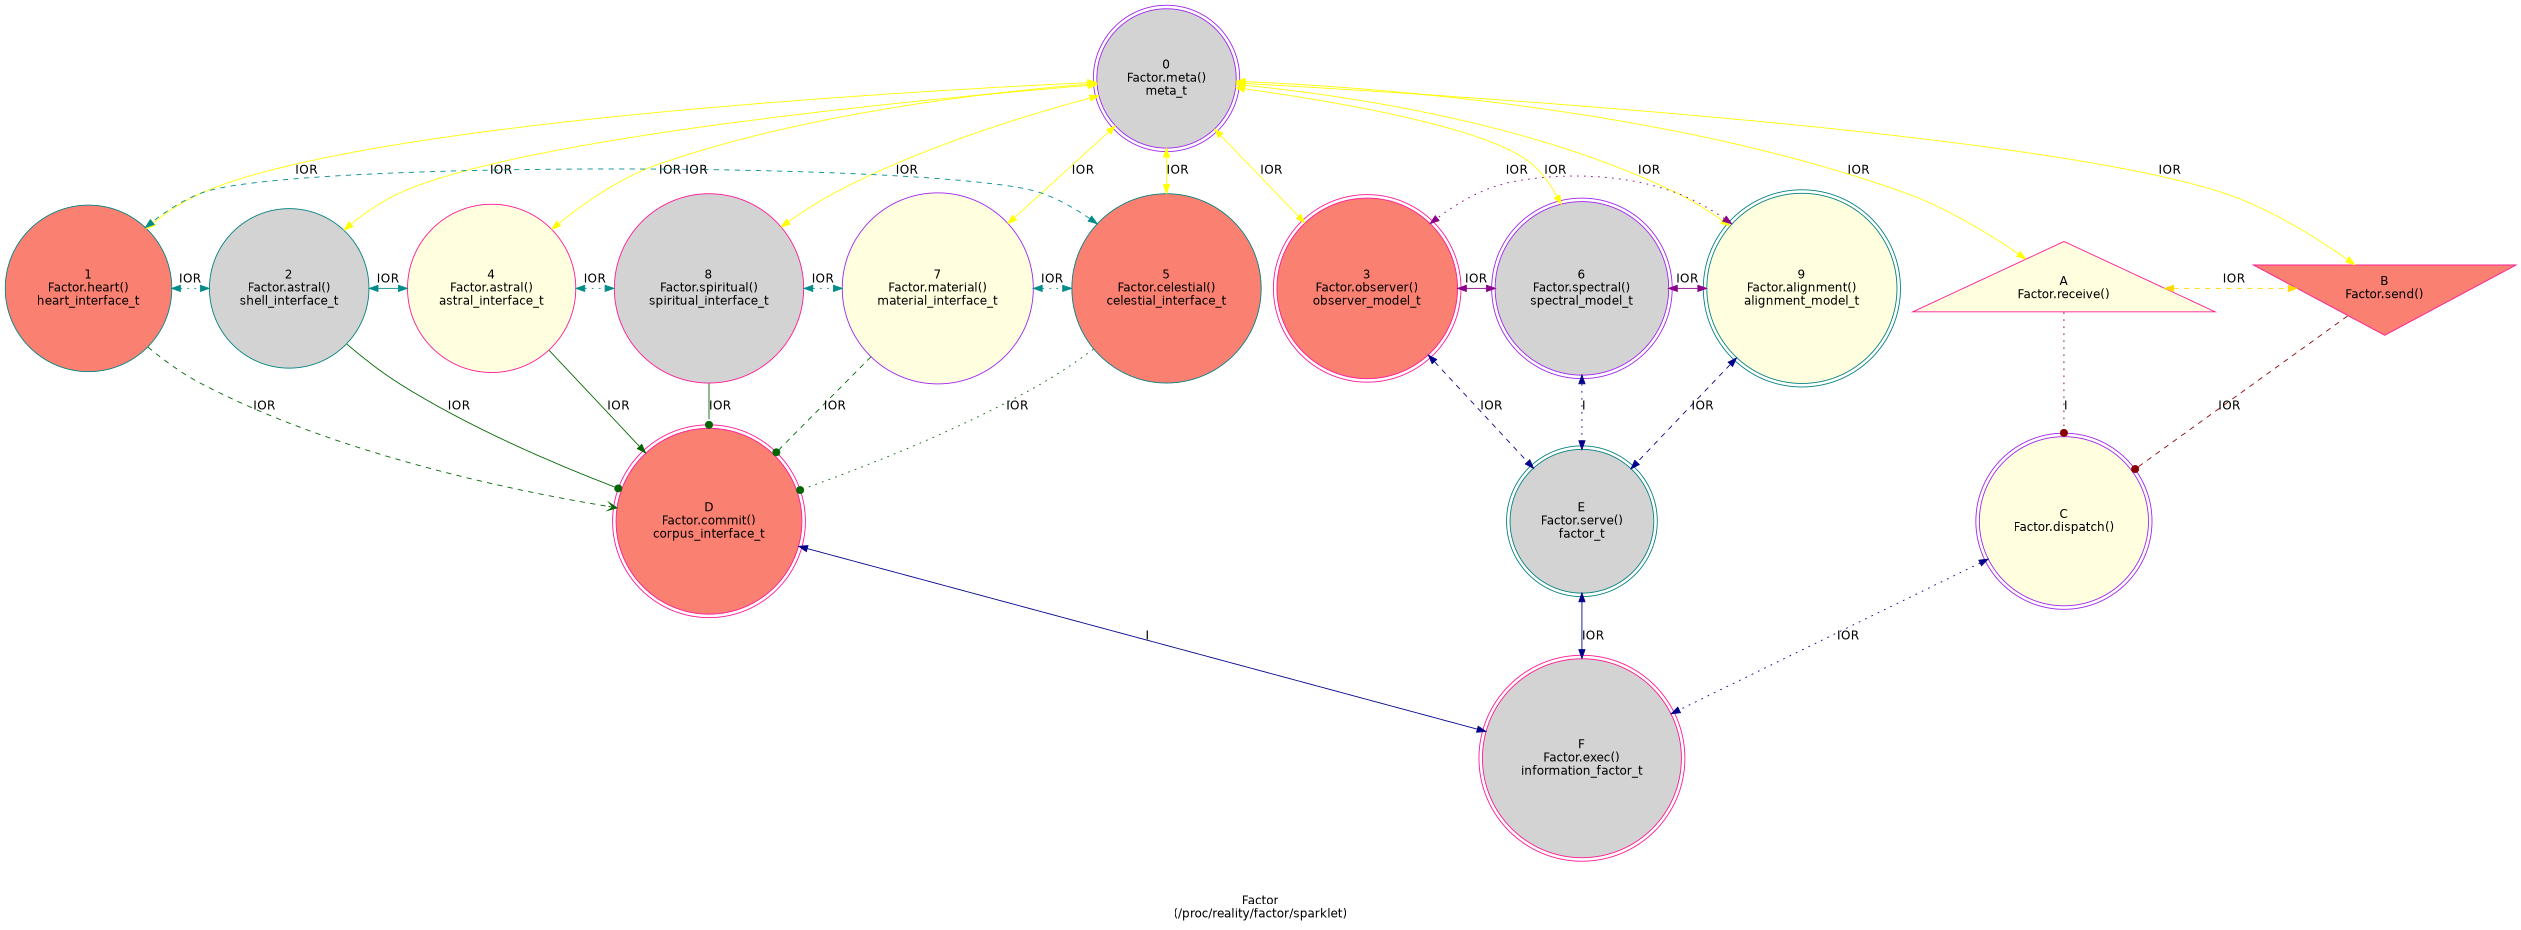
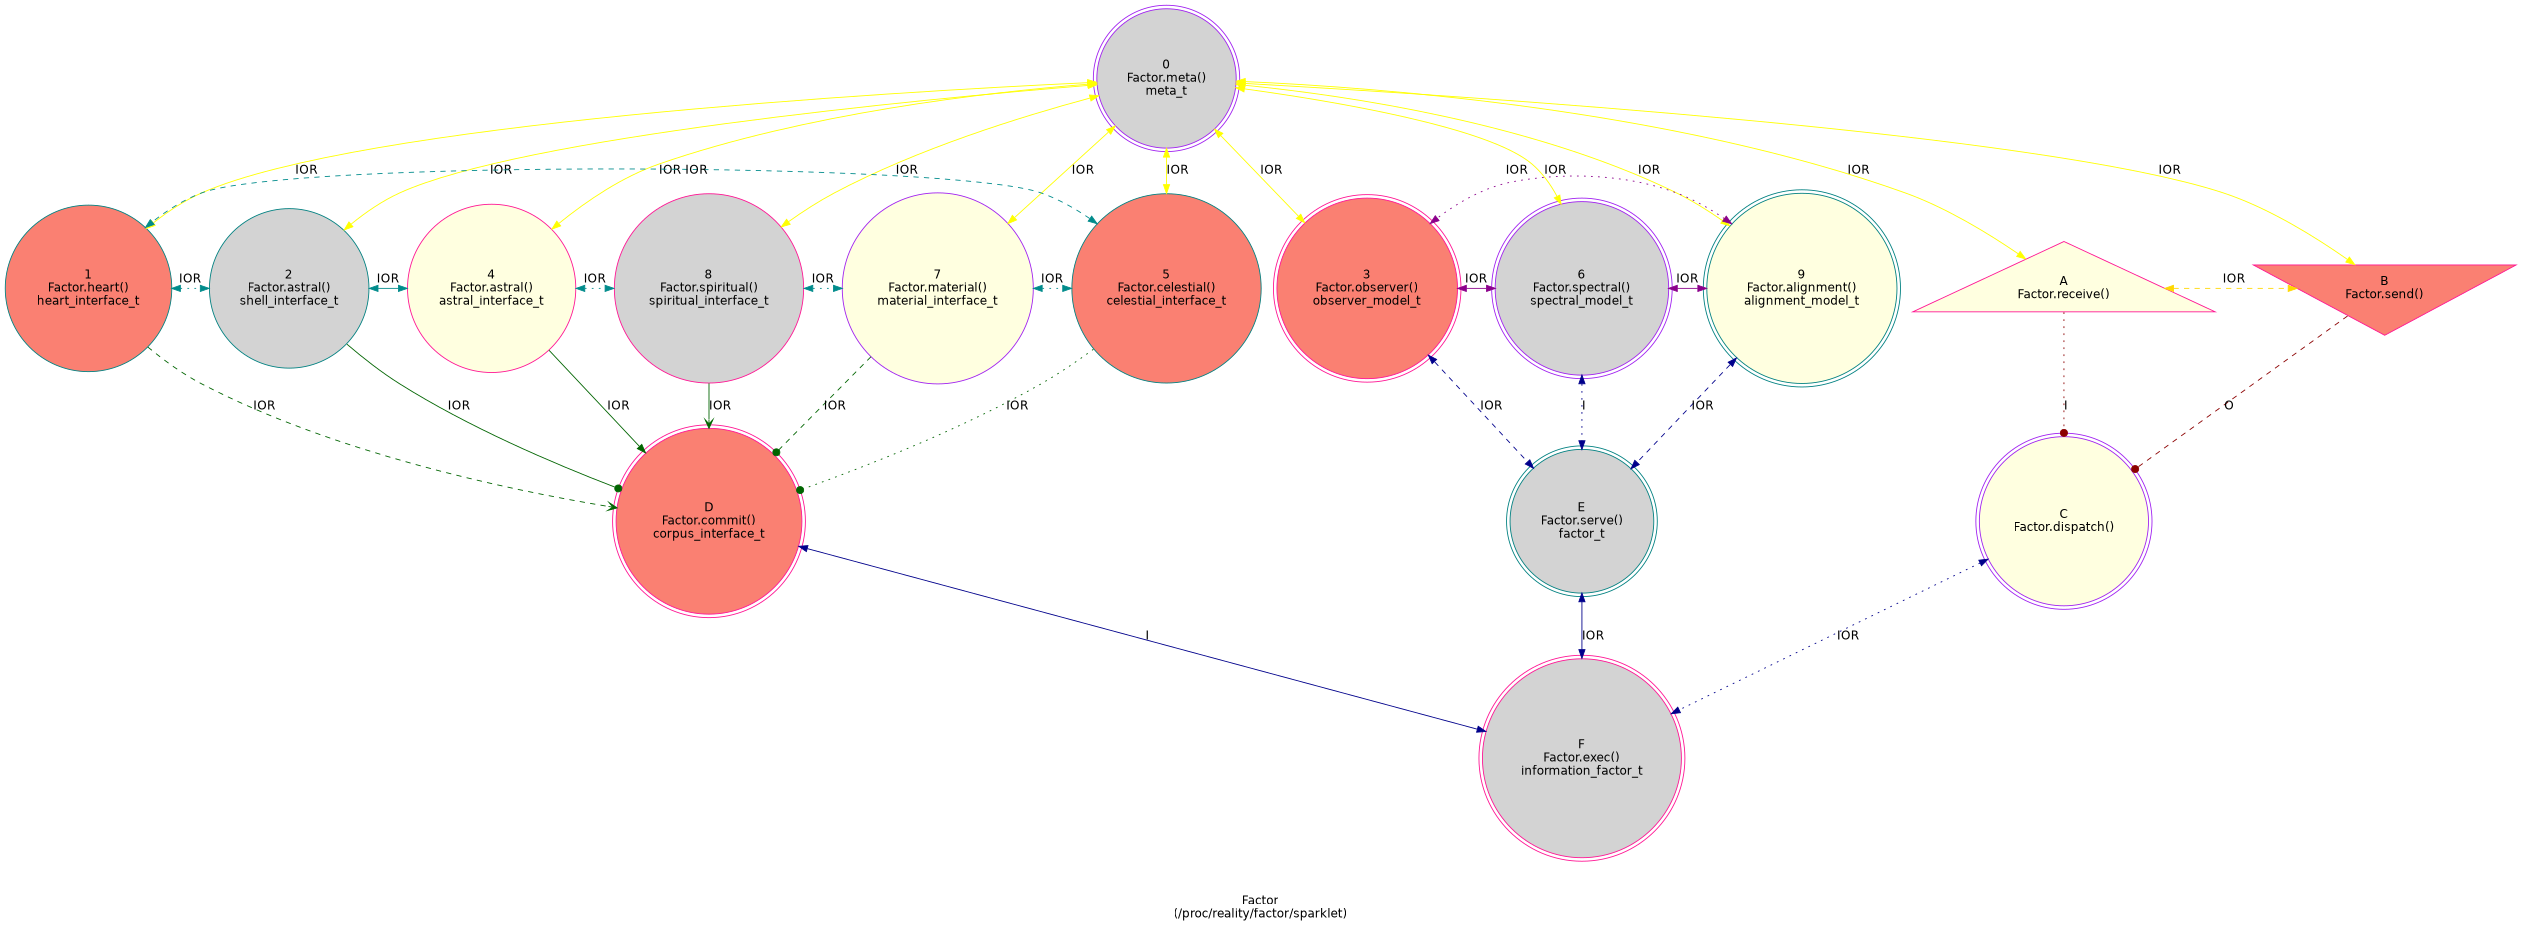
(709, 401) -> (709, 401)
(2230, 406) -> (2230, 406)
